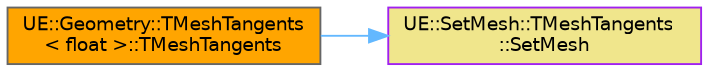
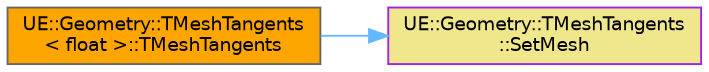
(545, 36) -> (545, 36)
